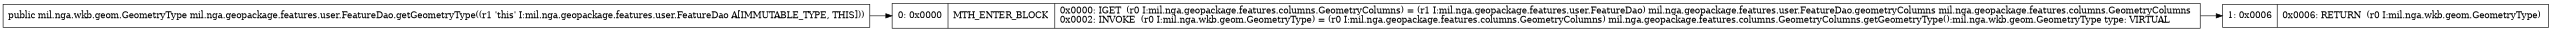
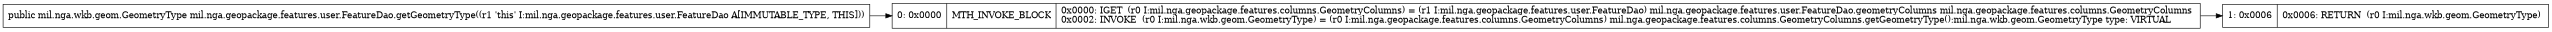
(1001, 16) -> (1001, 16)
